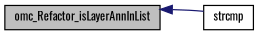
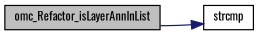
(188, 10) -> (176, 25)
